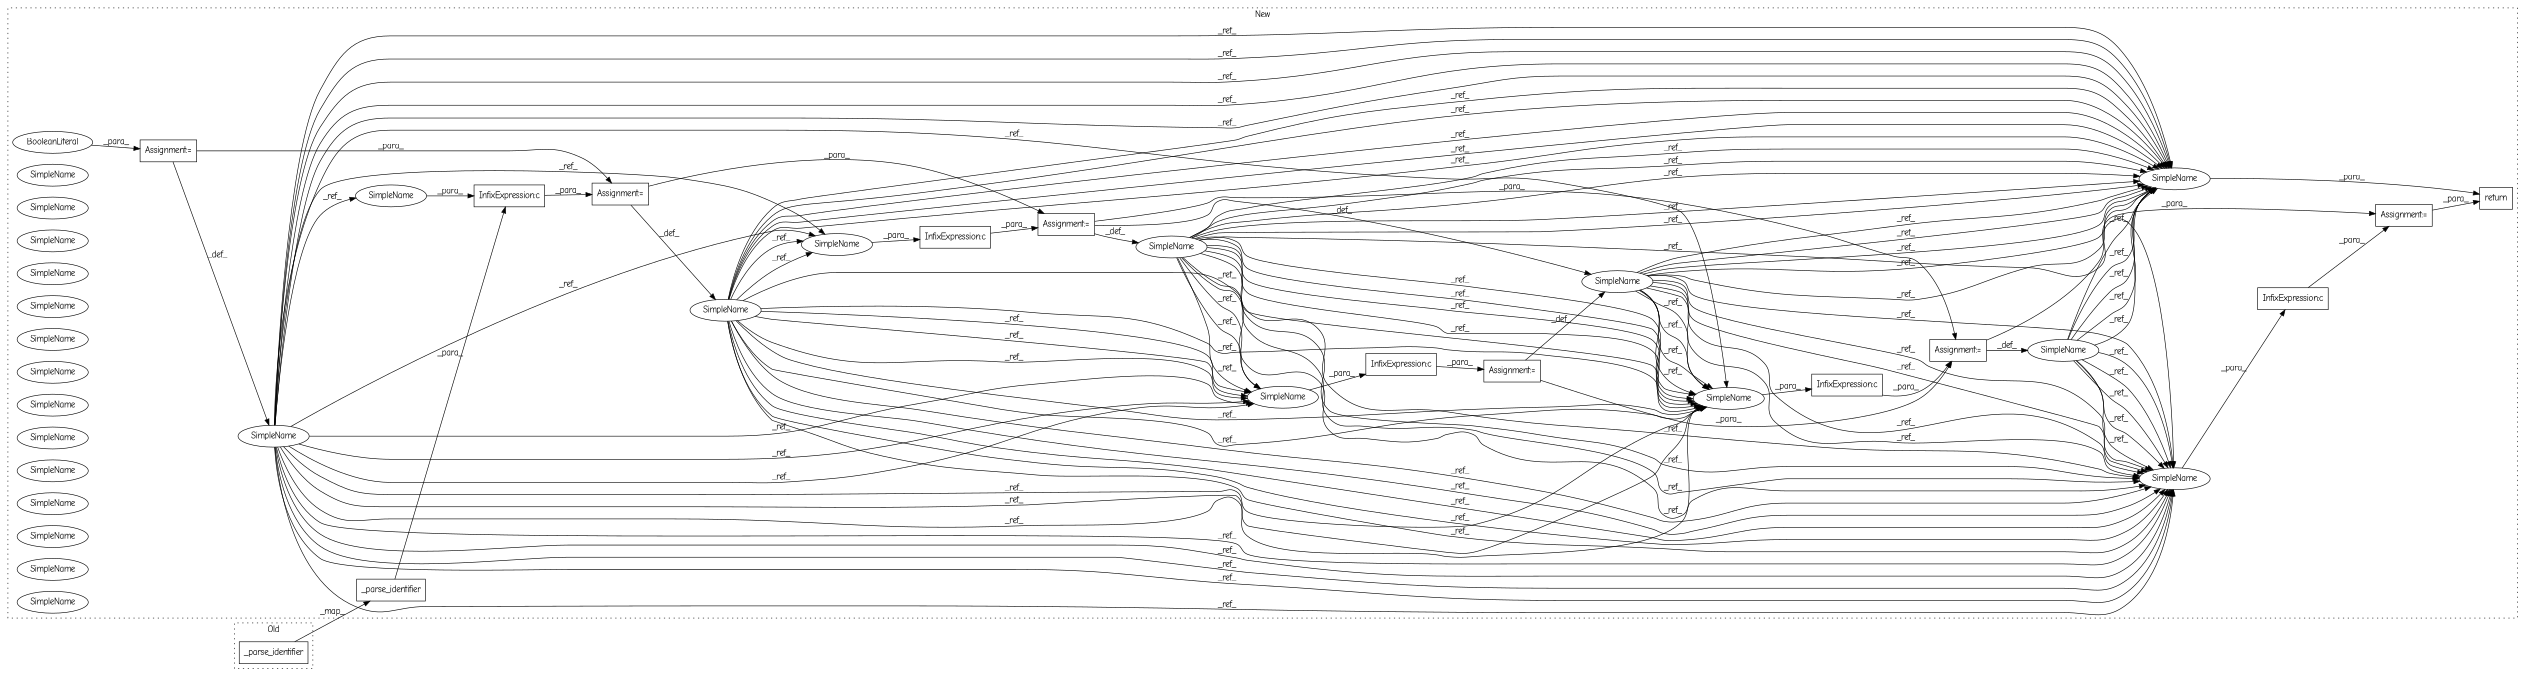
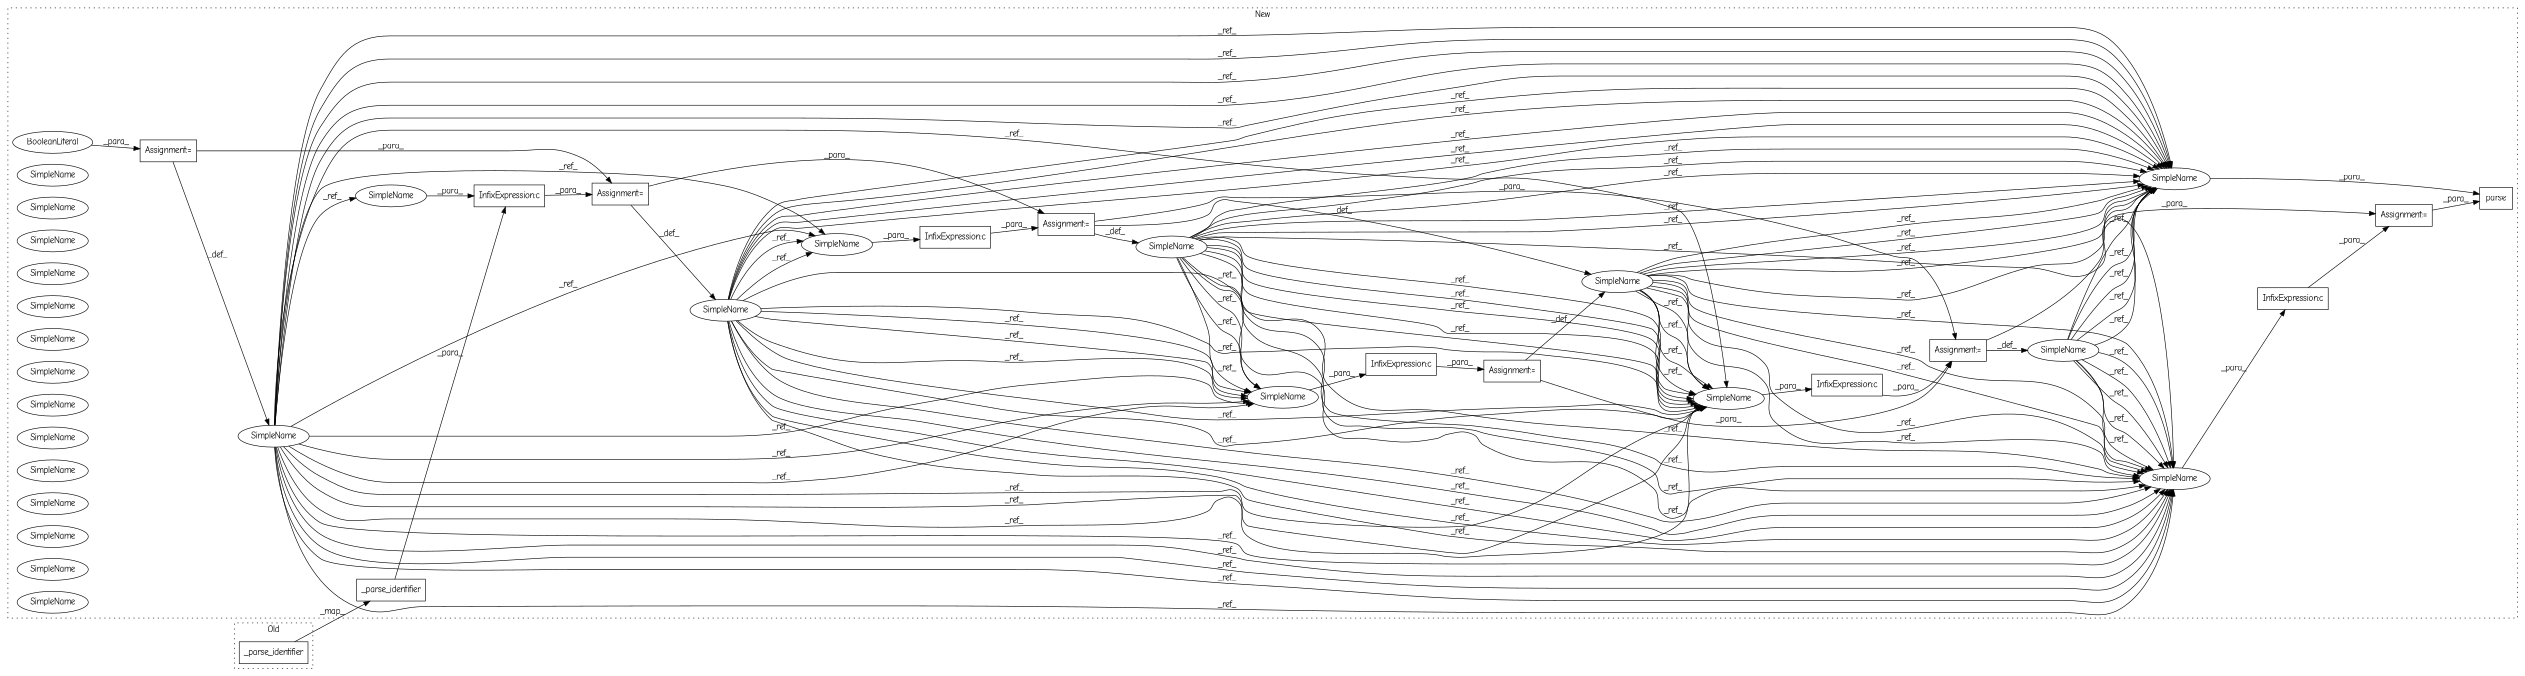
(2496, 198) -> (2496, 198)
